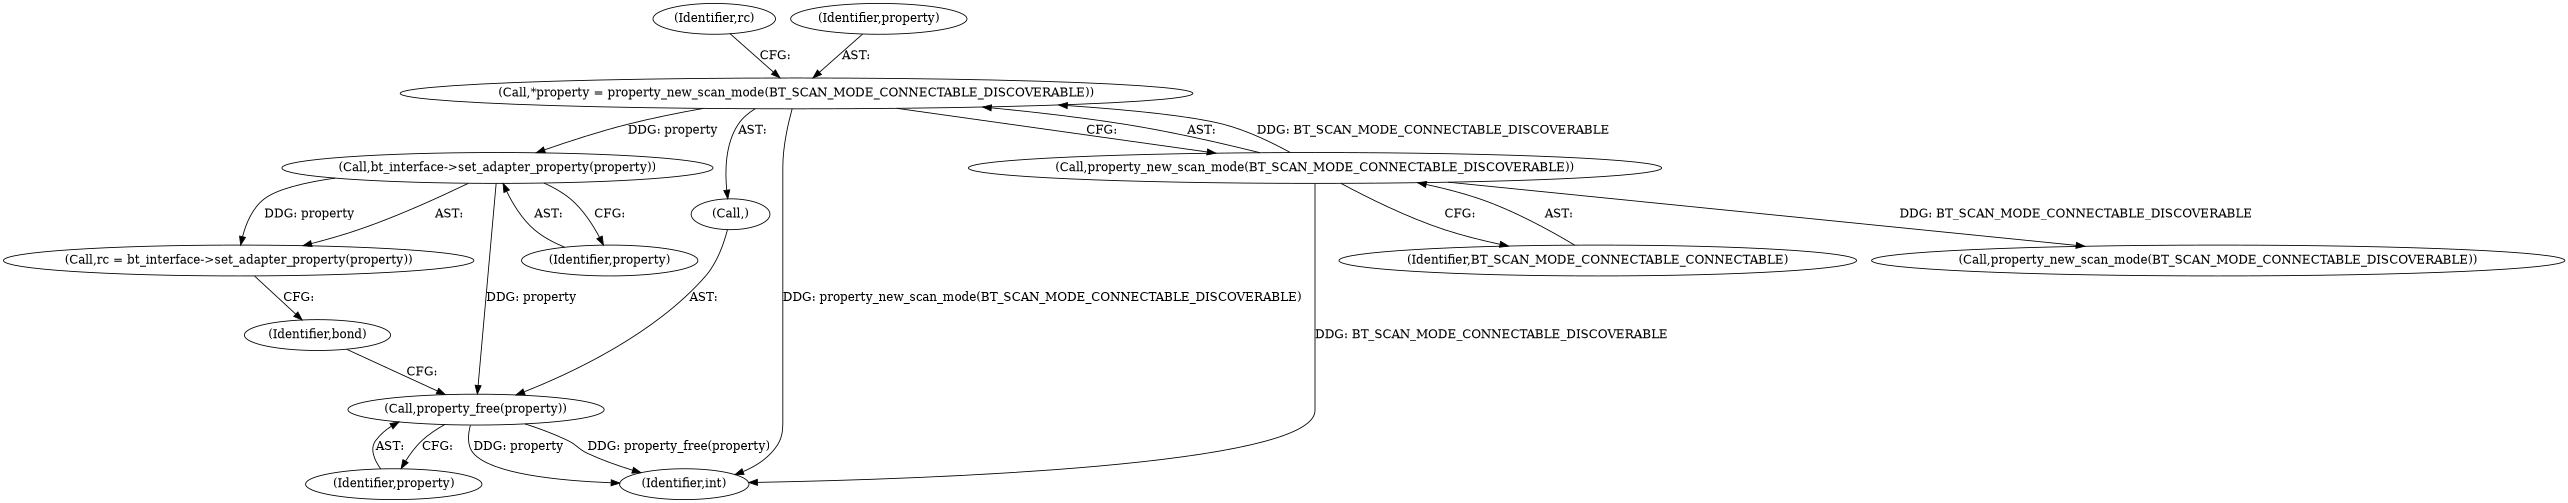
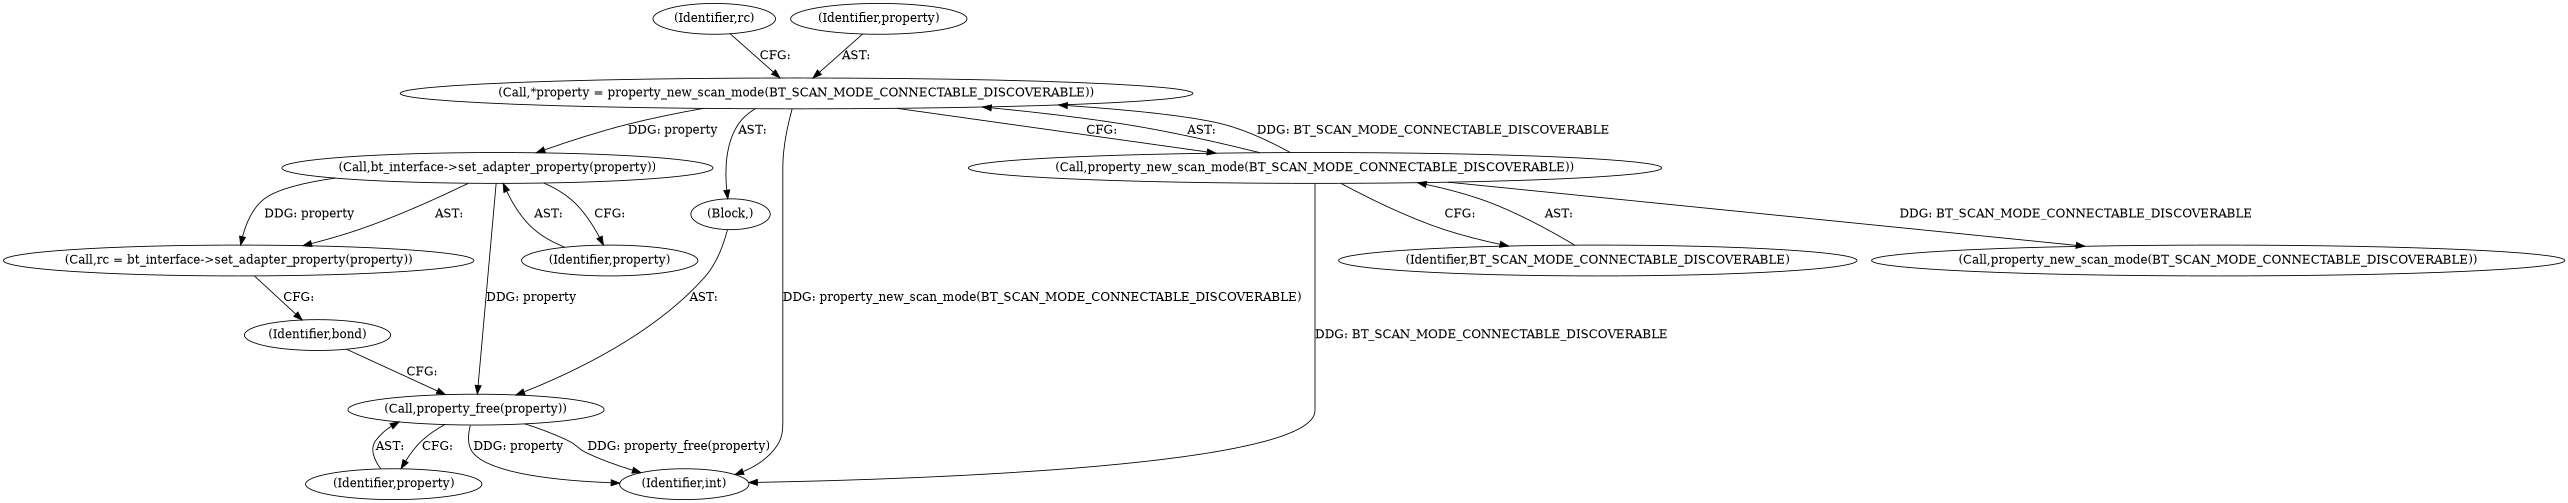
(731, 214) -> (731, 214)
(1598, 261) -> (1598, 261)
